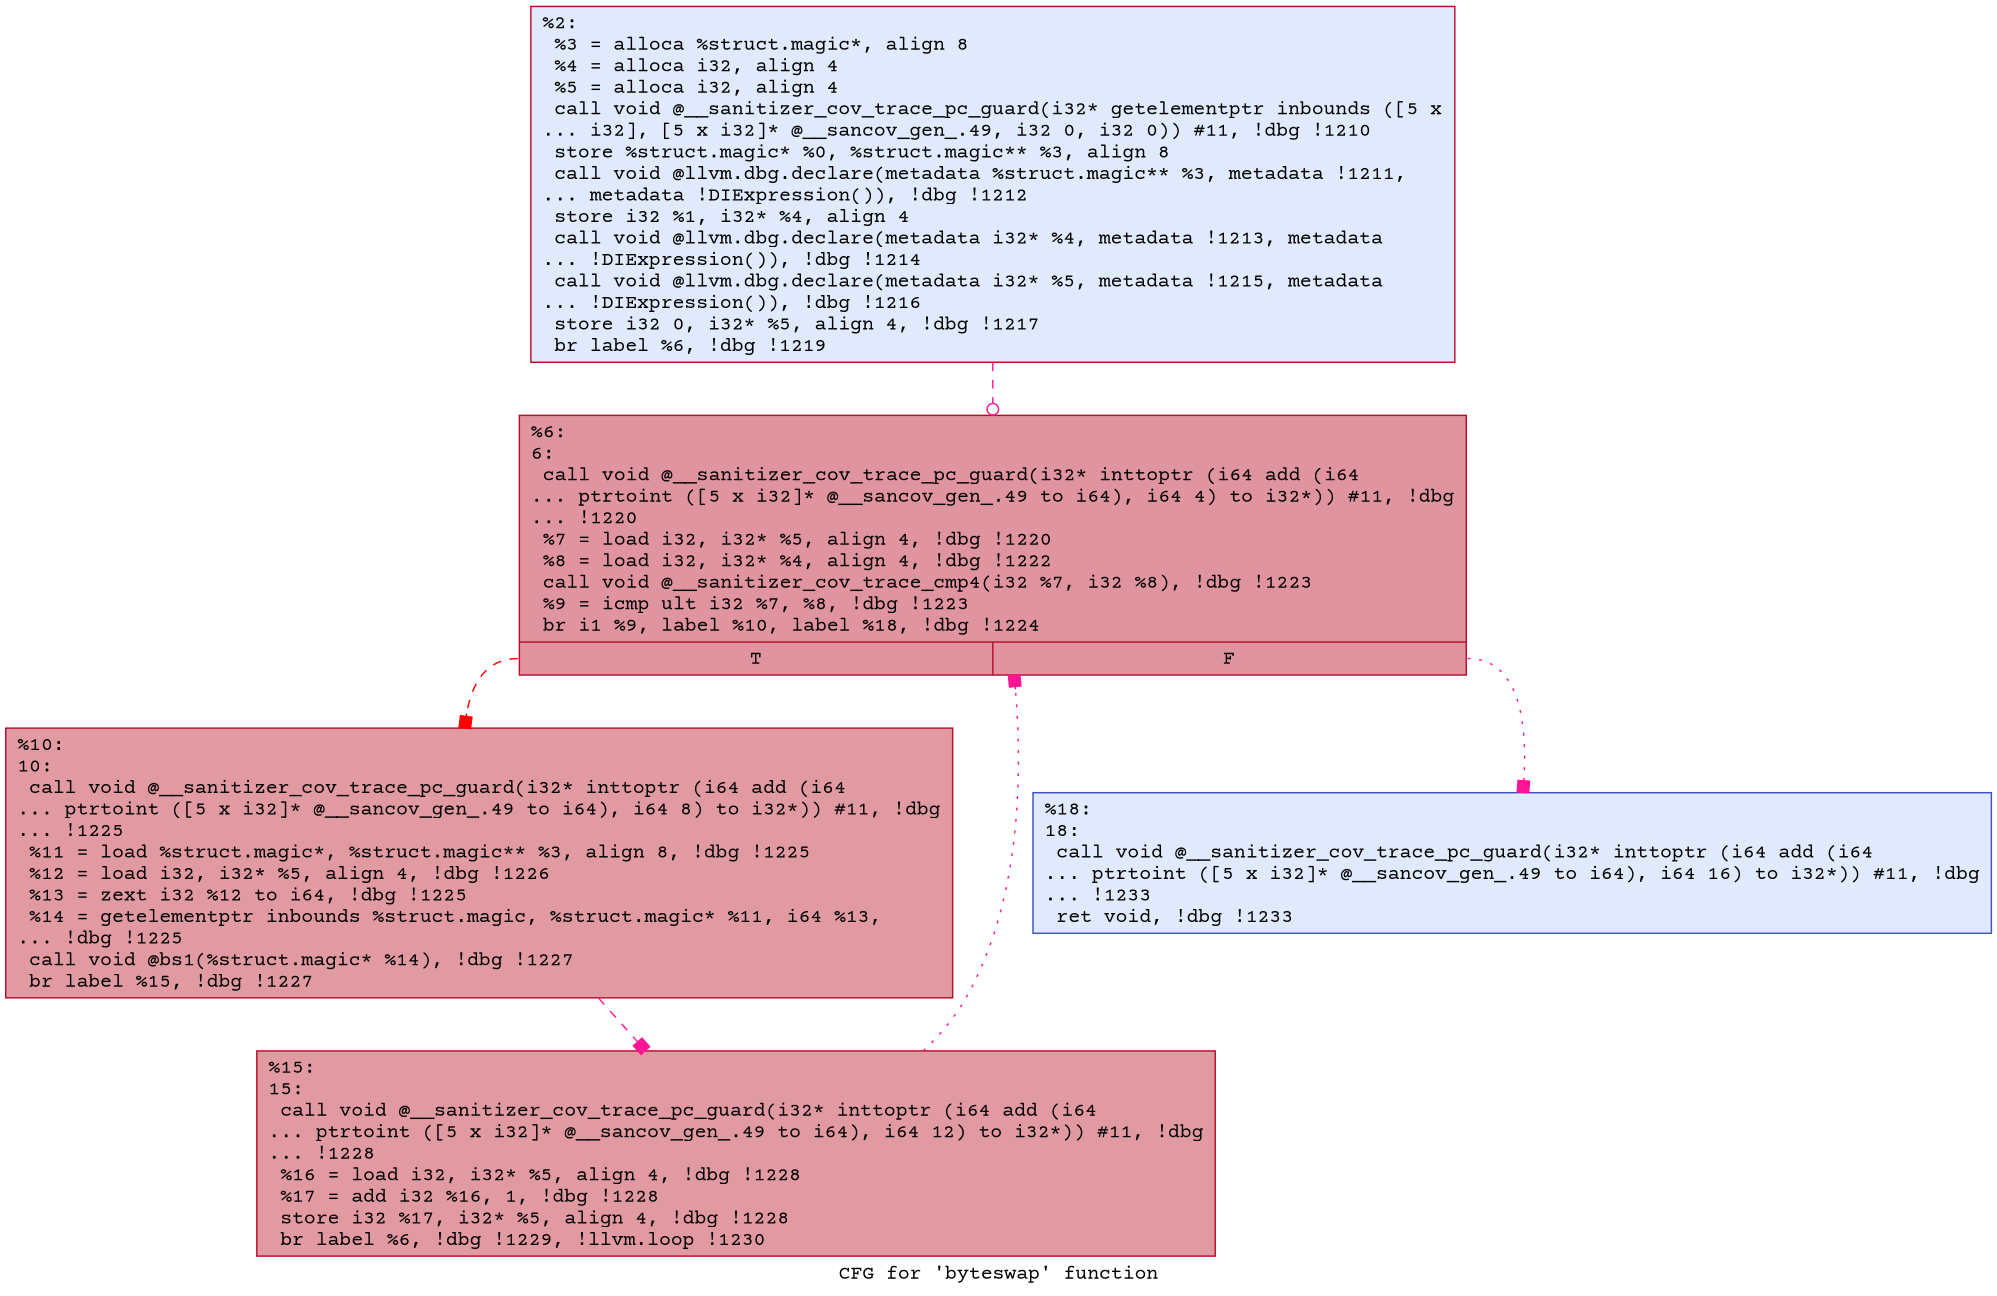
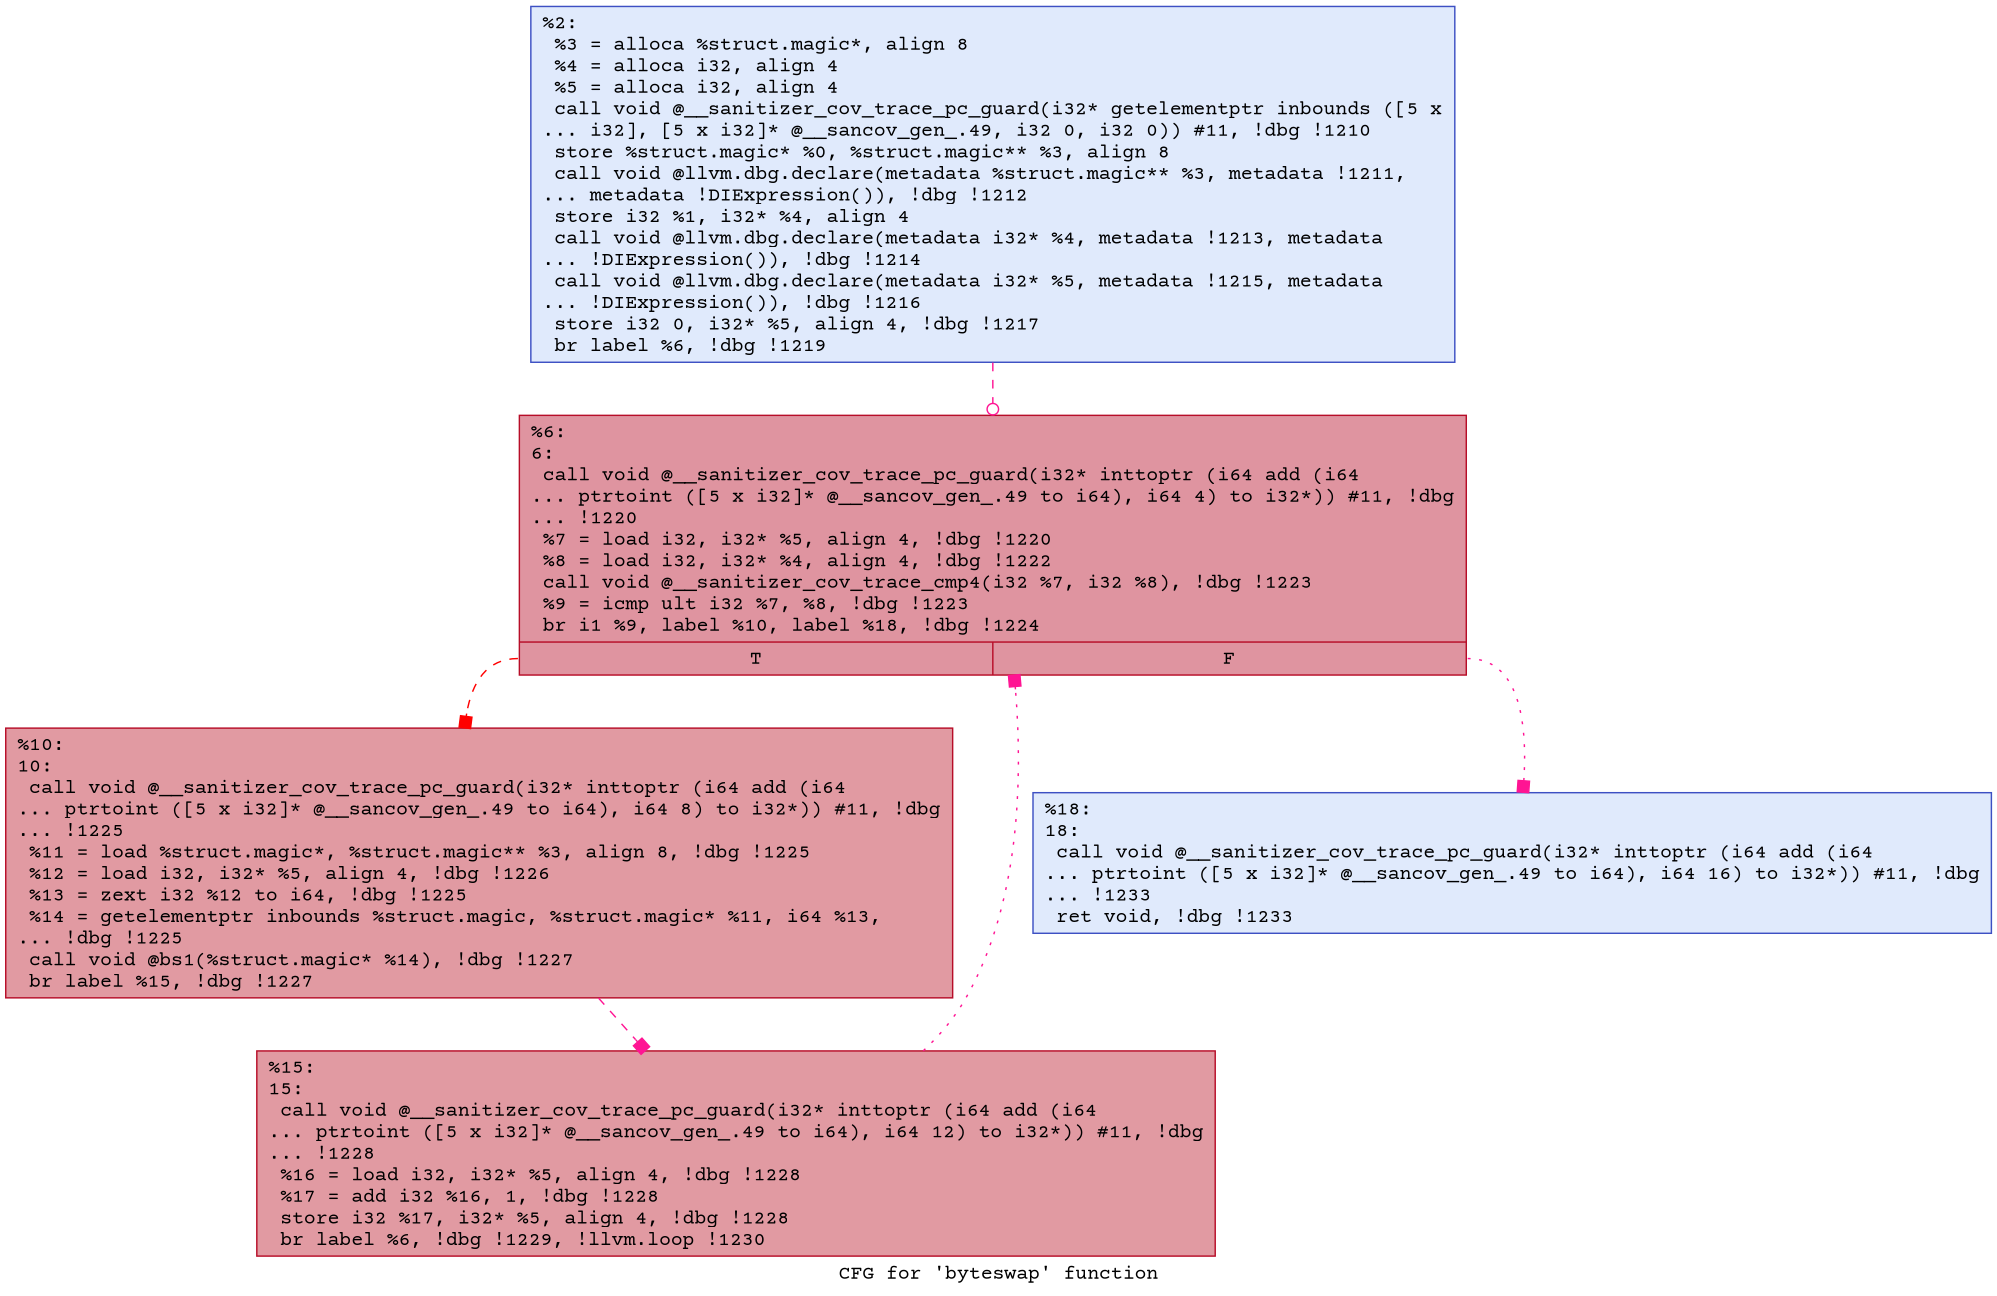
(993, 184) -> (993, 184)
